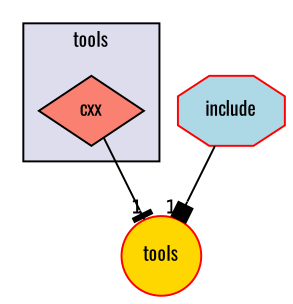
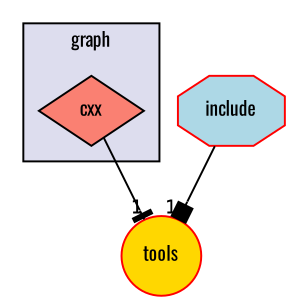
(91, 42) -> (91, 42)
